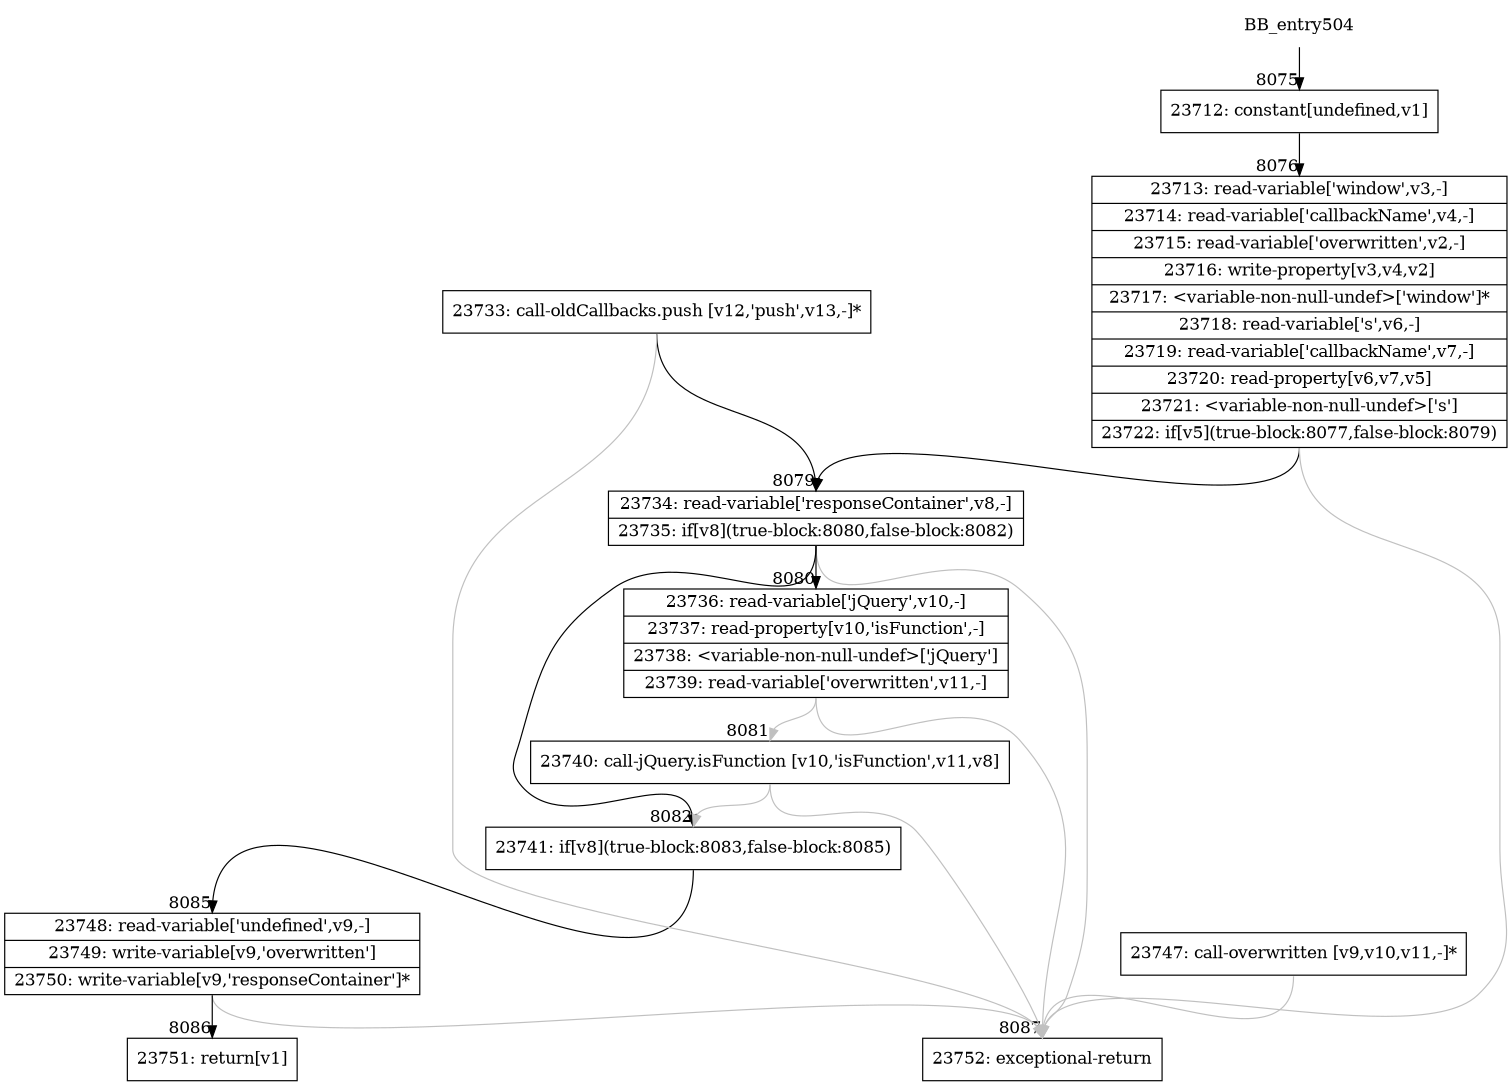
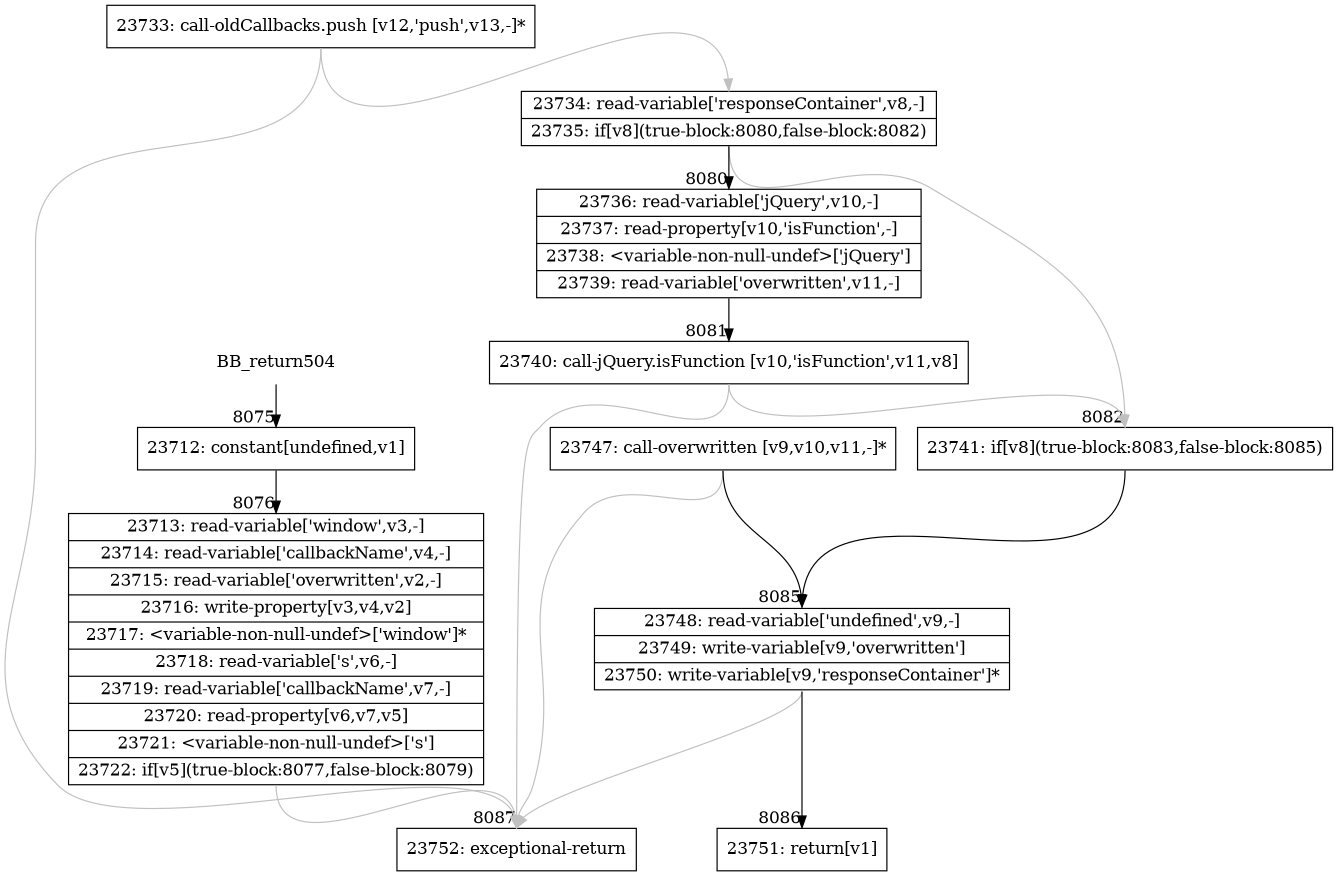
(1299, 26) -> (276, 363)
(731, 410) -> (519, 72)
(1063, 470) -> none
none -> (758, 535)
(549, 655) -> (967, 210)
(1082, 686) -> none
(799, 717) -> (729, 314)
(1039, 767) -> none
